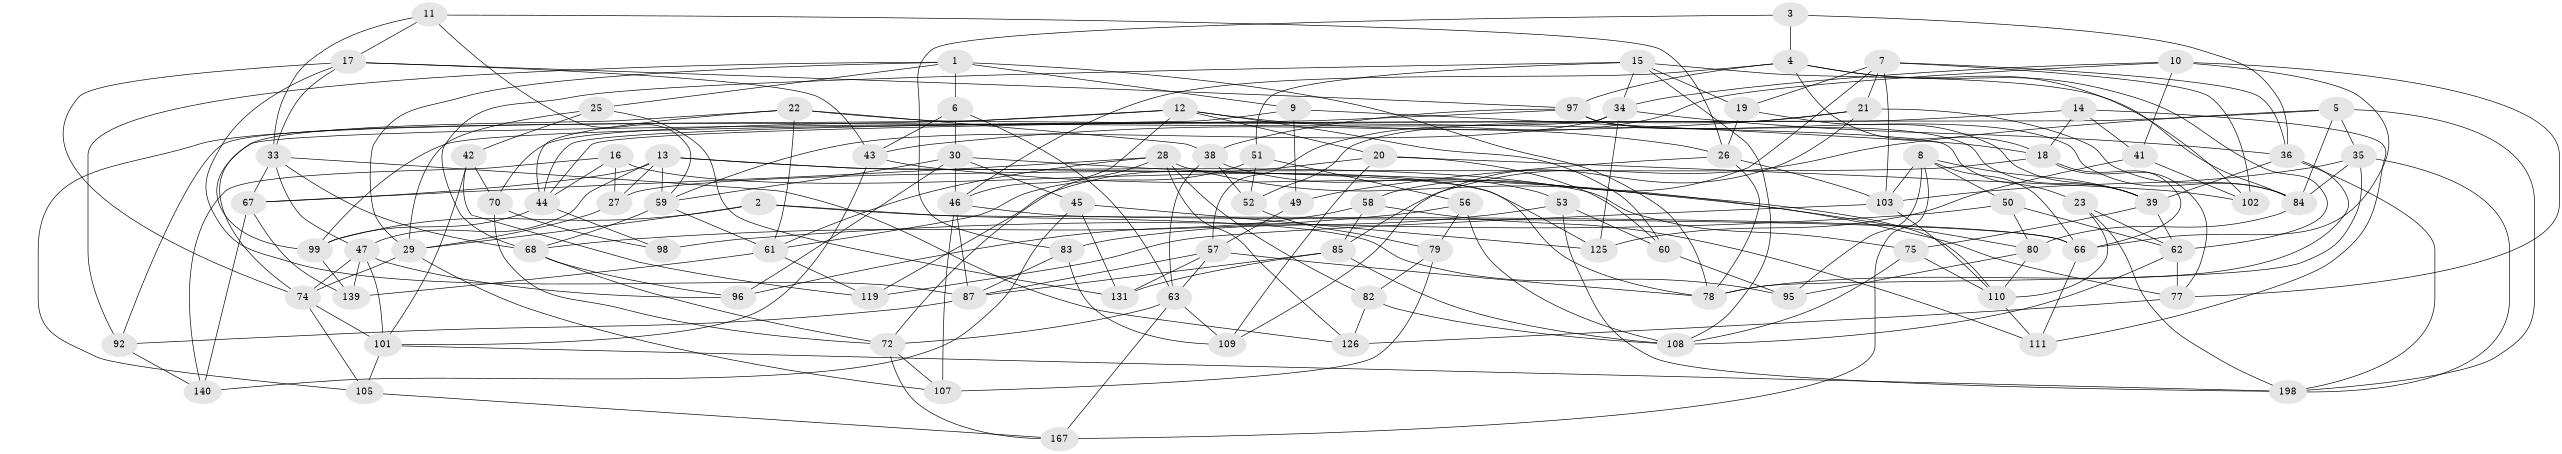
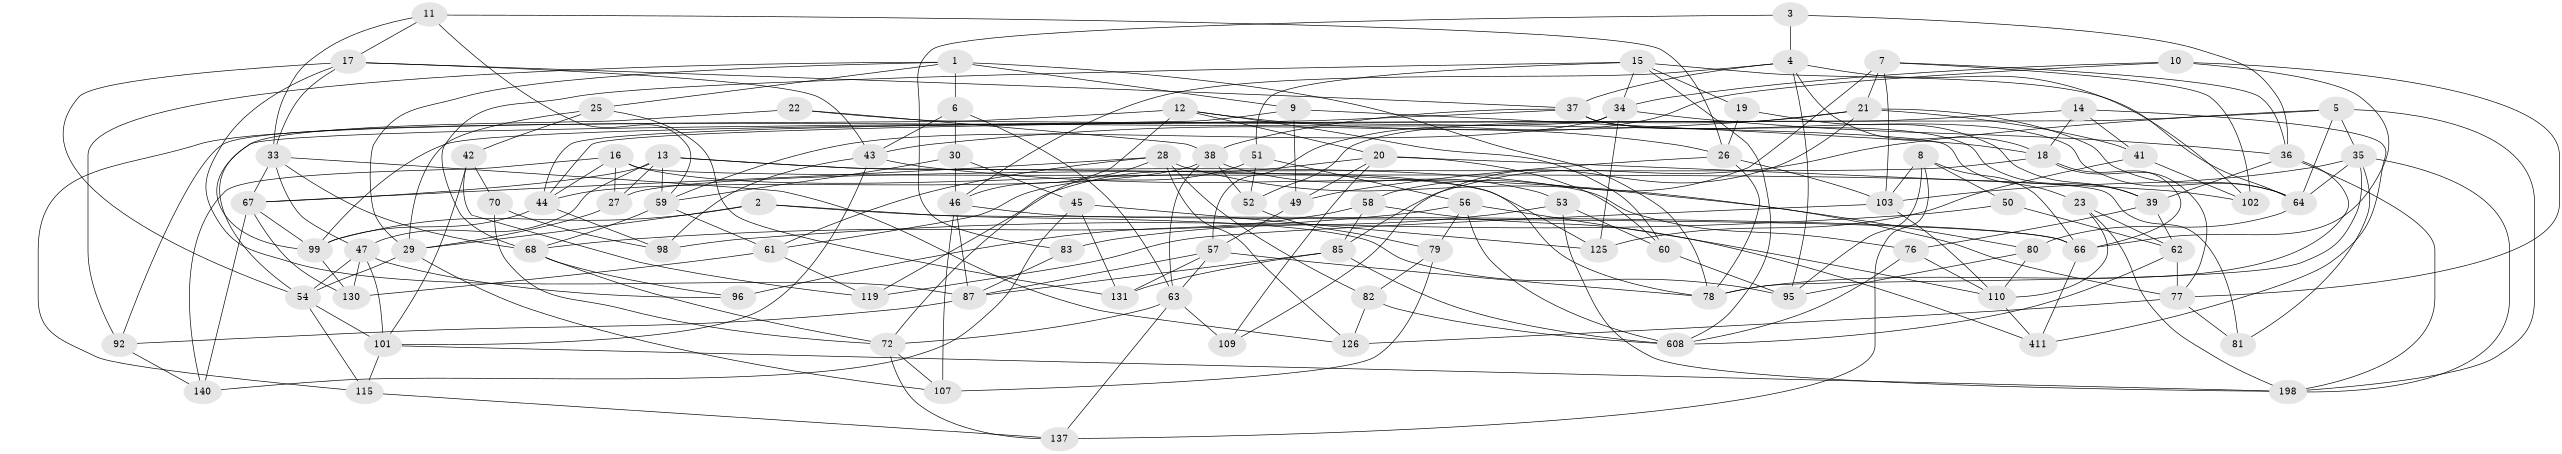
(1793, 91) -> none
(2161, 102) -> (2005, 123)
(2155, 105) -> (1808, 185)
(1573, 109) -> (1573, 109)
(635, 124) -> (878, 185)
(820, 124) -> none
(790, 171) -> none
(2023, 175) -> none
none -> (1338, 180)
(1493, 181) -> (1781, 255)
(2299, 203) -> (2299, 203)
none -> (714, 204)
(852, 225) -> none
none -> (282, 227)
(2021, 227) -> none
(1911, 250) -> (1911, 250)
(303, 298) -> (303, 298)
(352, 298) -> (352, 298)
(1123, 326) -> none
(1676, 345) -> (1676, 345)
(2038, 345) -> (2038, 345)
none -> (2238, 345)
(365, 392) -> (365, 392)
(1060, 439) -> (1060, 439)
